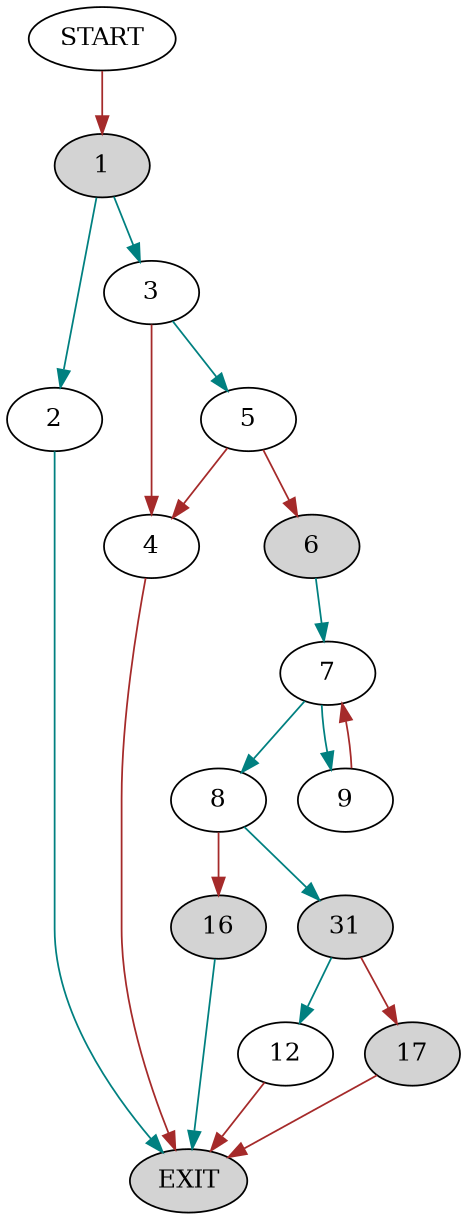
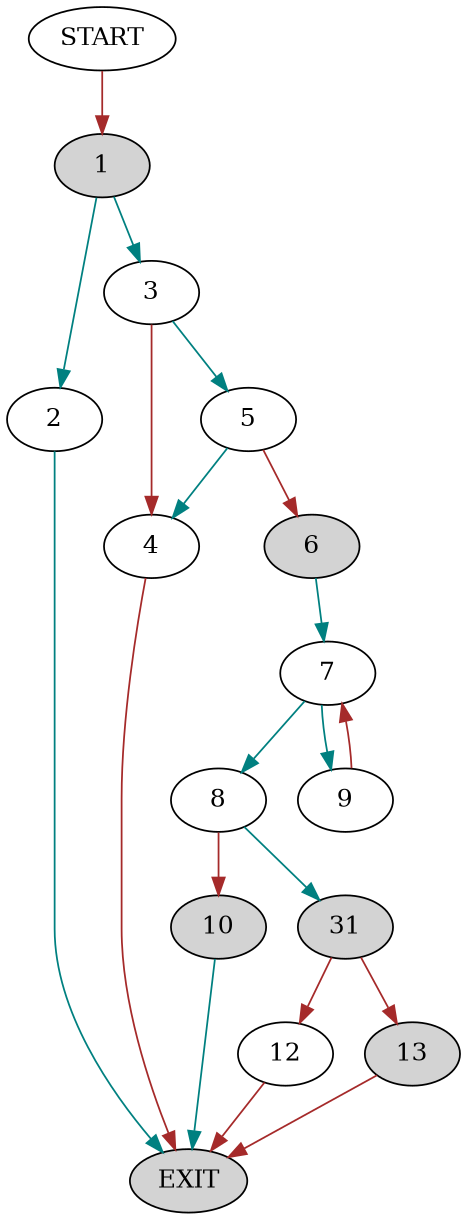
(206, 476) -> (206, 476)
(219, 927) -> (219, 927)
(320, 982) -> (320, 982)
(412, 1054) -> (412, 1054)
